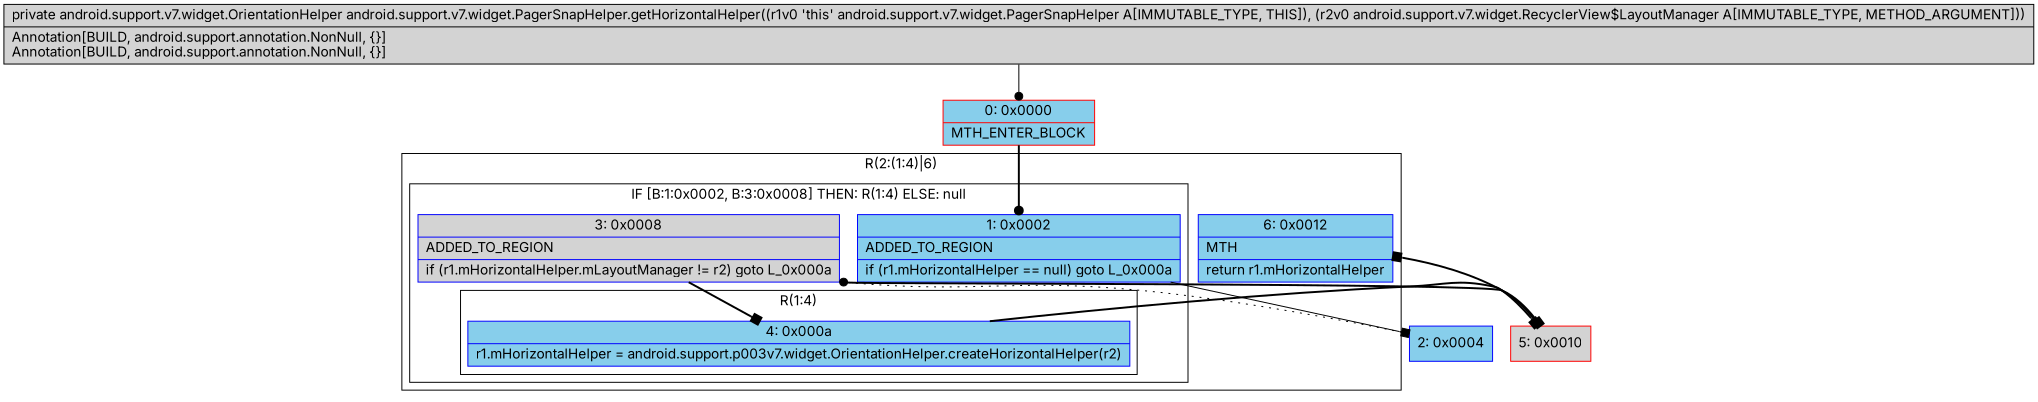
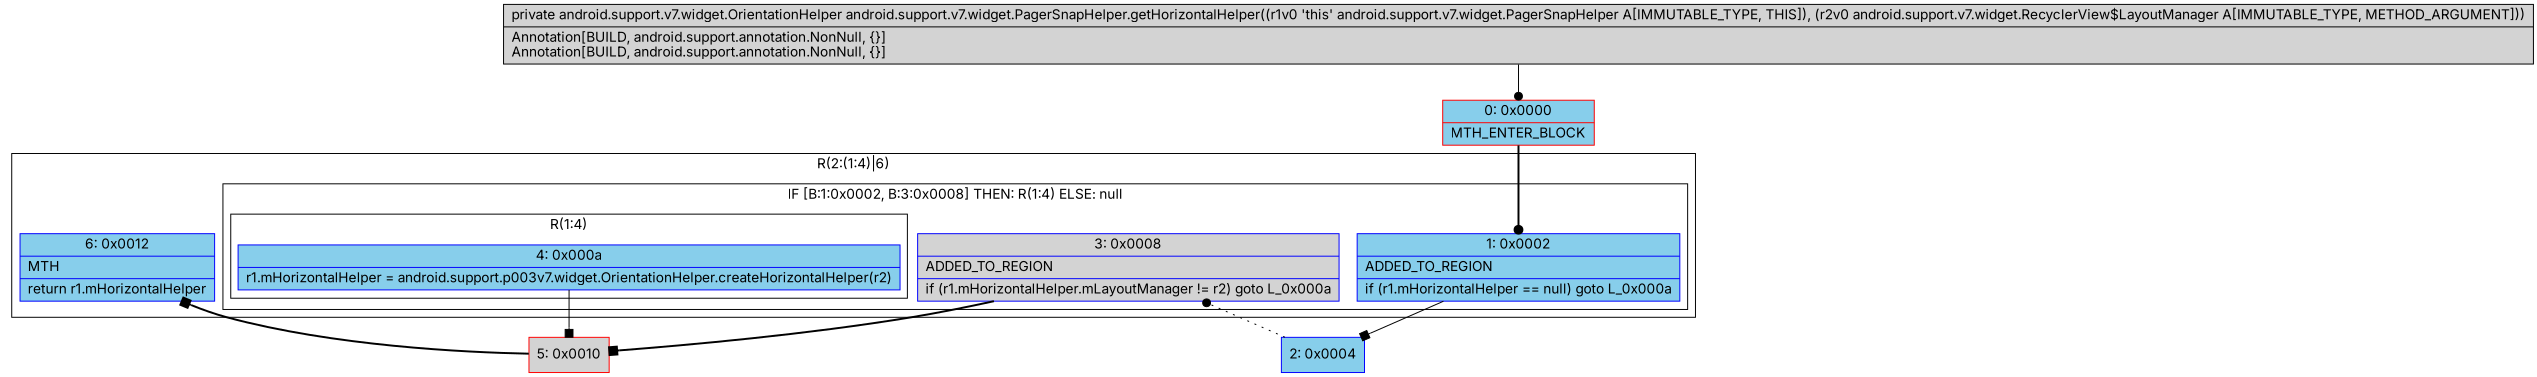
(1266, 295) -> (569, 309)
(720, 299) -> none
